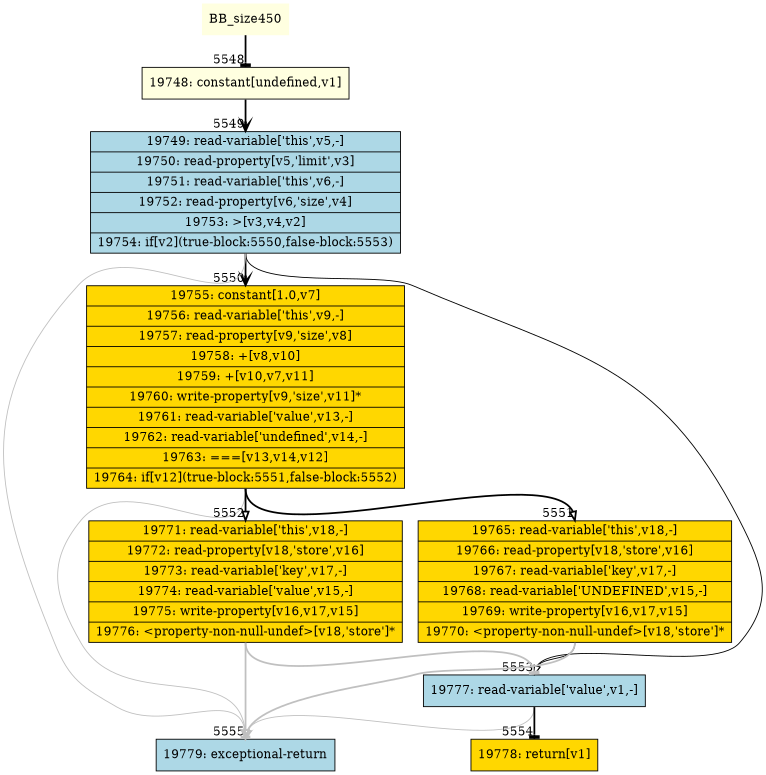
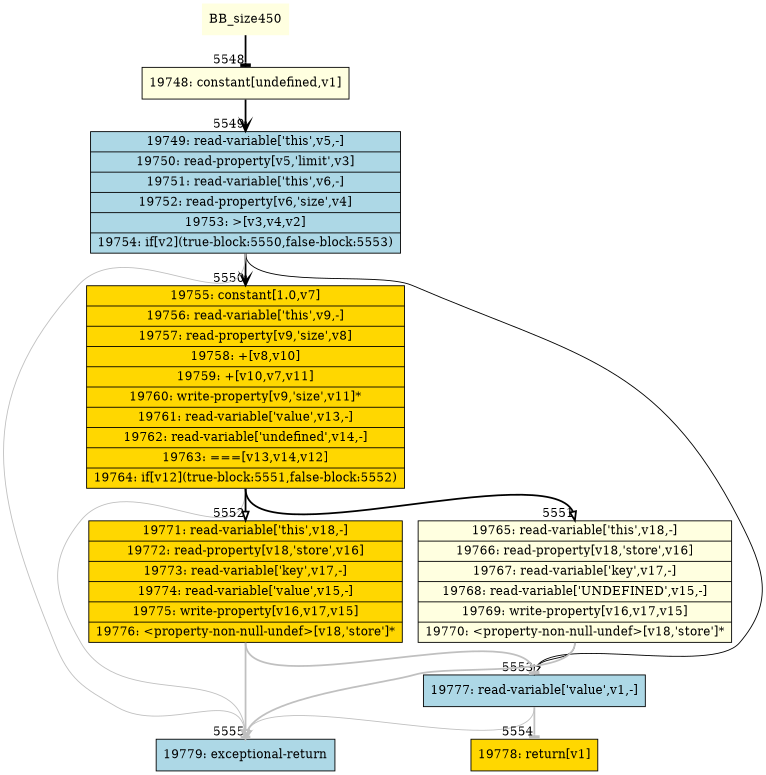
(575, 582) -> (575, 582)
(534, 721) -> (534, 721)
